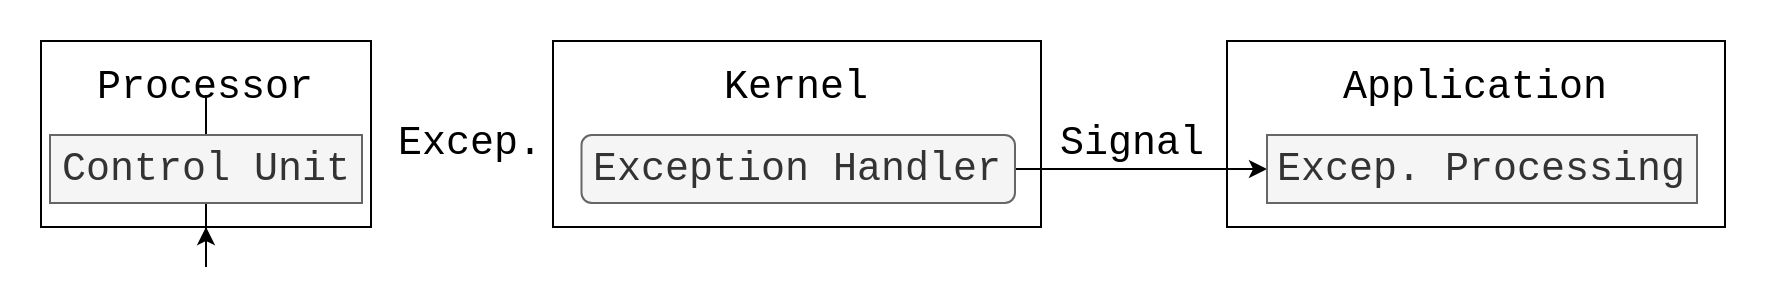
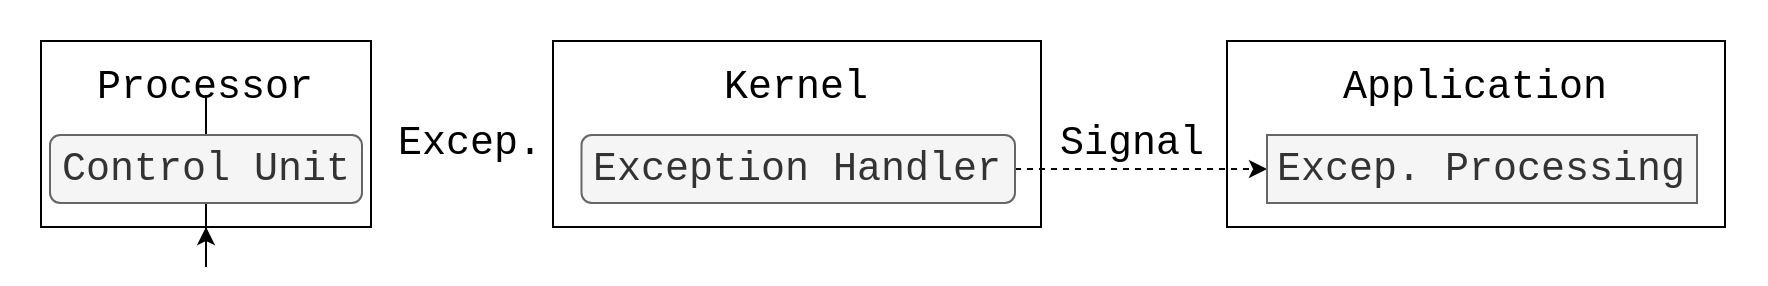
(206, 169) -> (206, 169)
(1136, 169) -> (1136, 169)
